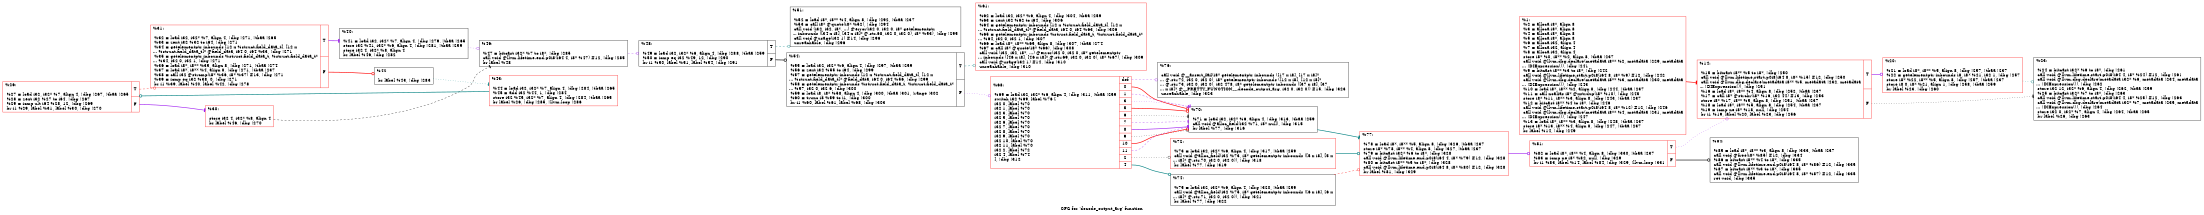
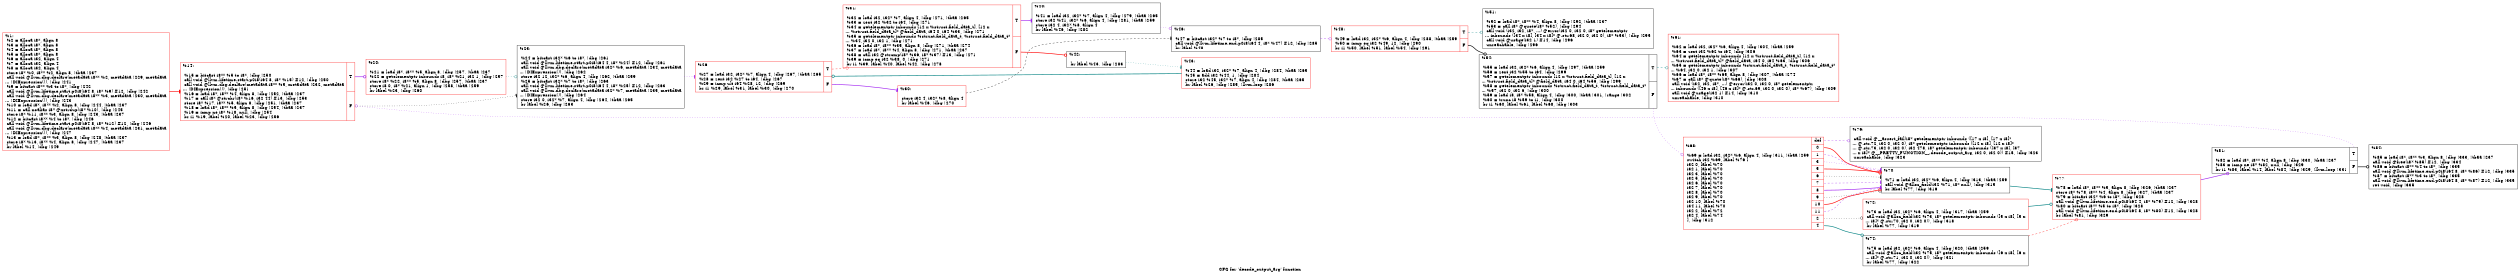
(707, 53) -> (1400, 39)
none -> (689, 77)
(1013, 146) -> (1706, 206)
(1603, 154) -> (2285, 160)
